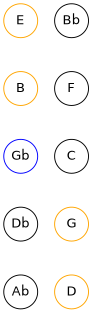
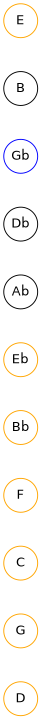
(72, 21) -> (21, 428)
(21, 89) -> (21, 89)
(72, 89) -> (21, 495)
(72, 156) -> (21, 563)
none -> (21, 360)
